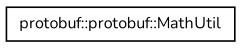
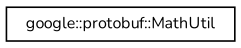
(121, 24) -> (121, 24)
